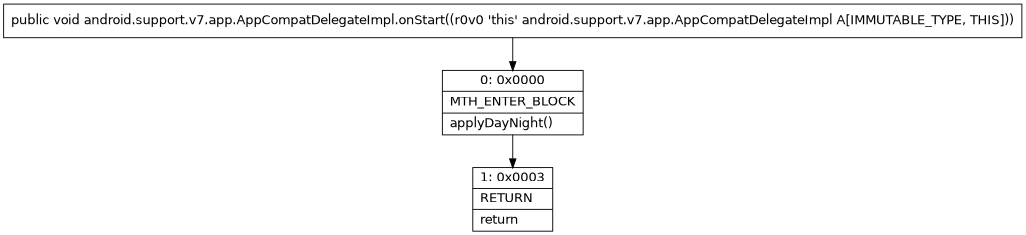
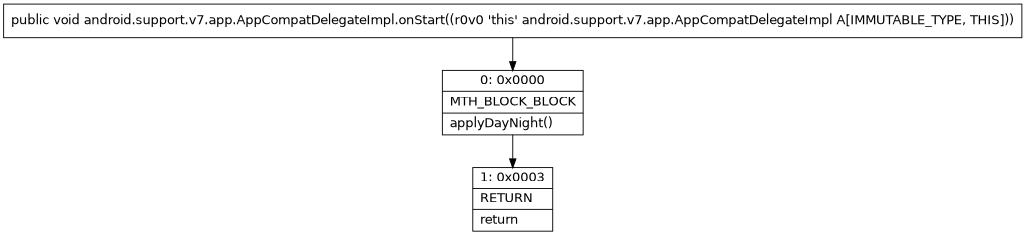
(513, 102) -> (513, 102)
